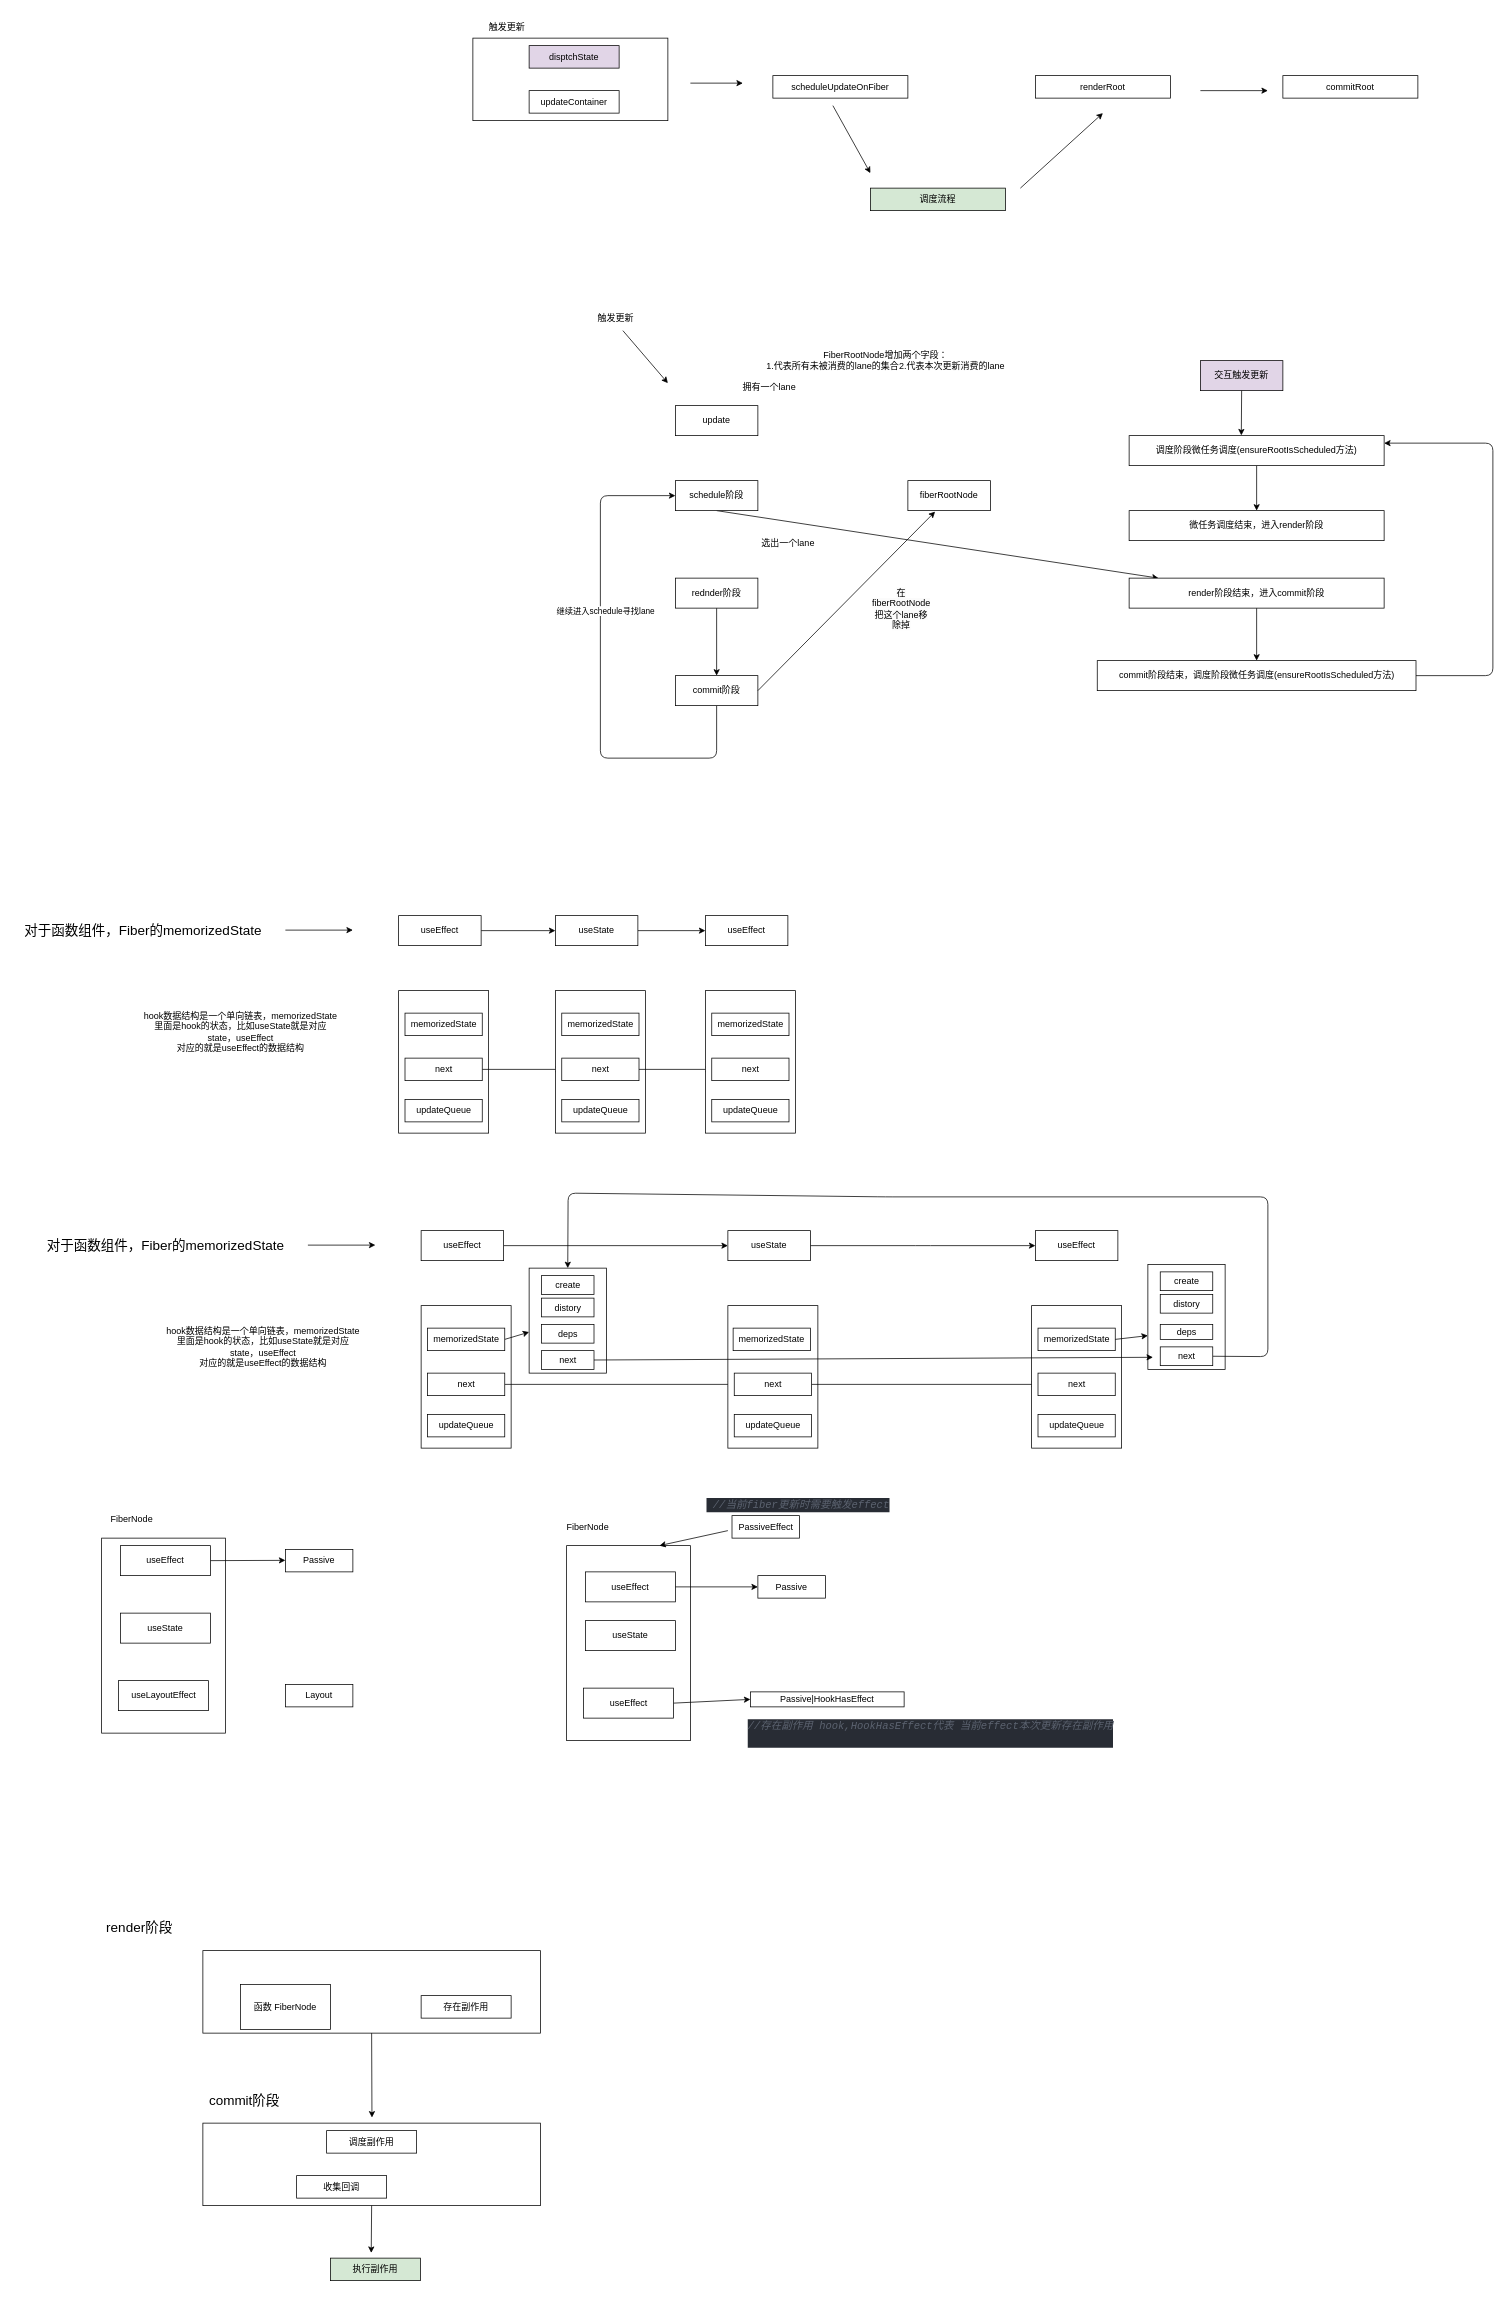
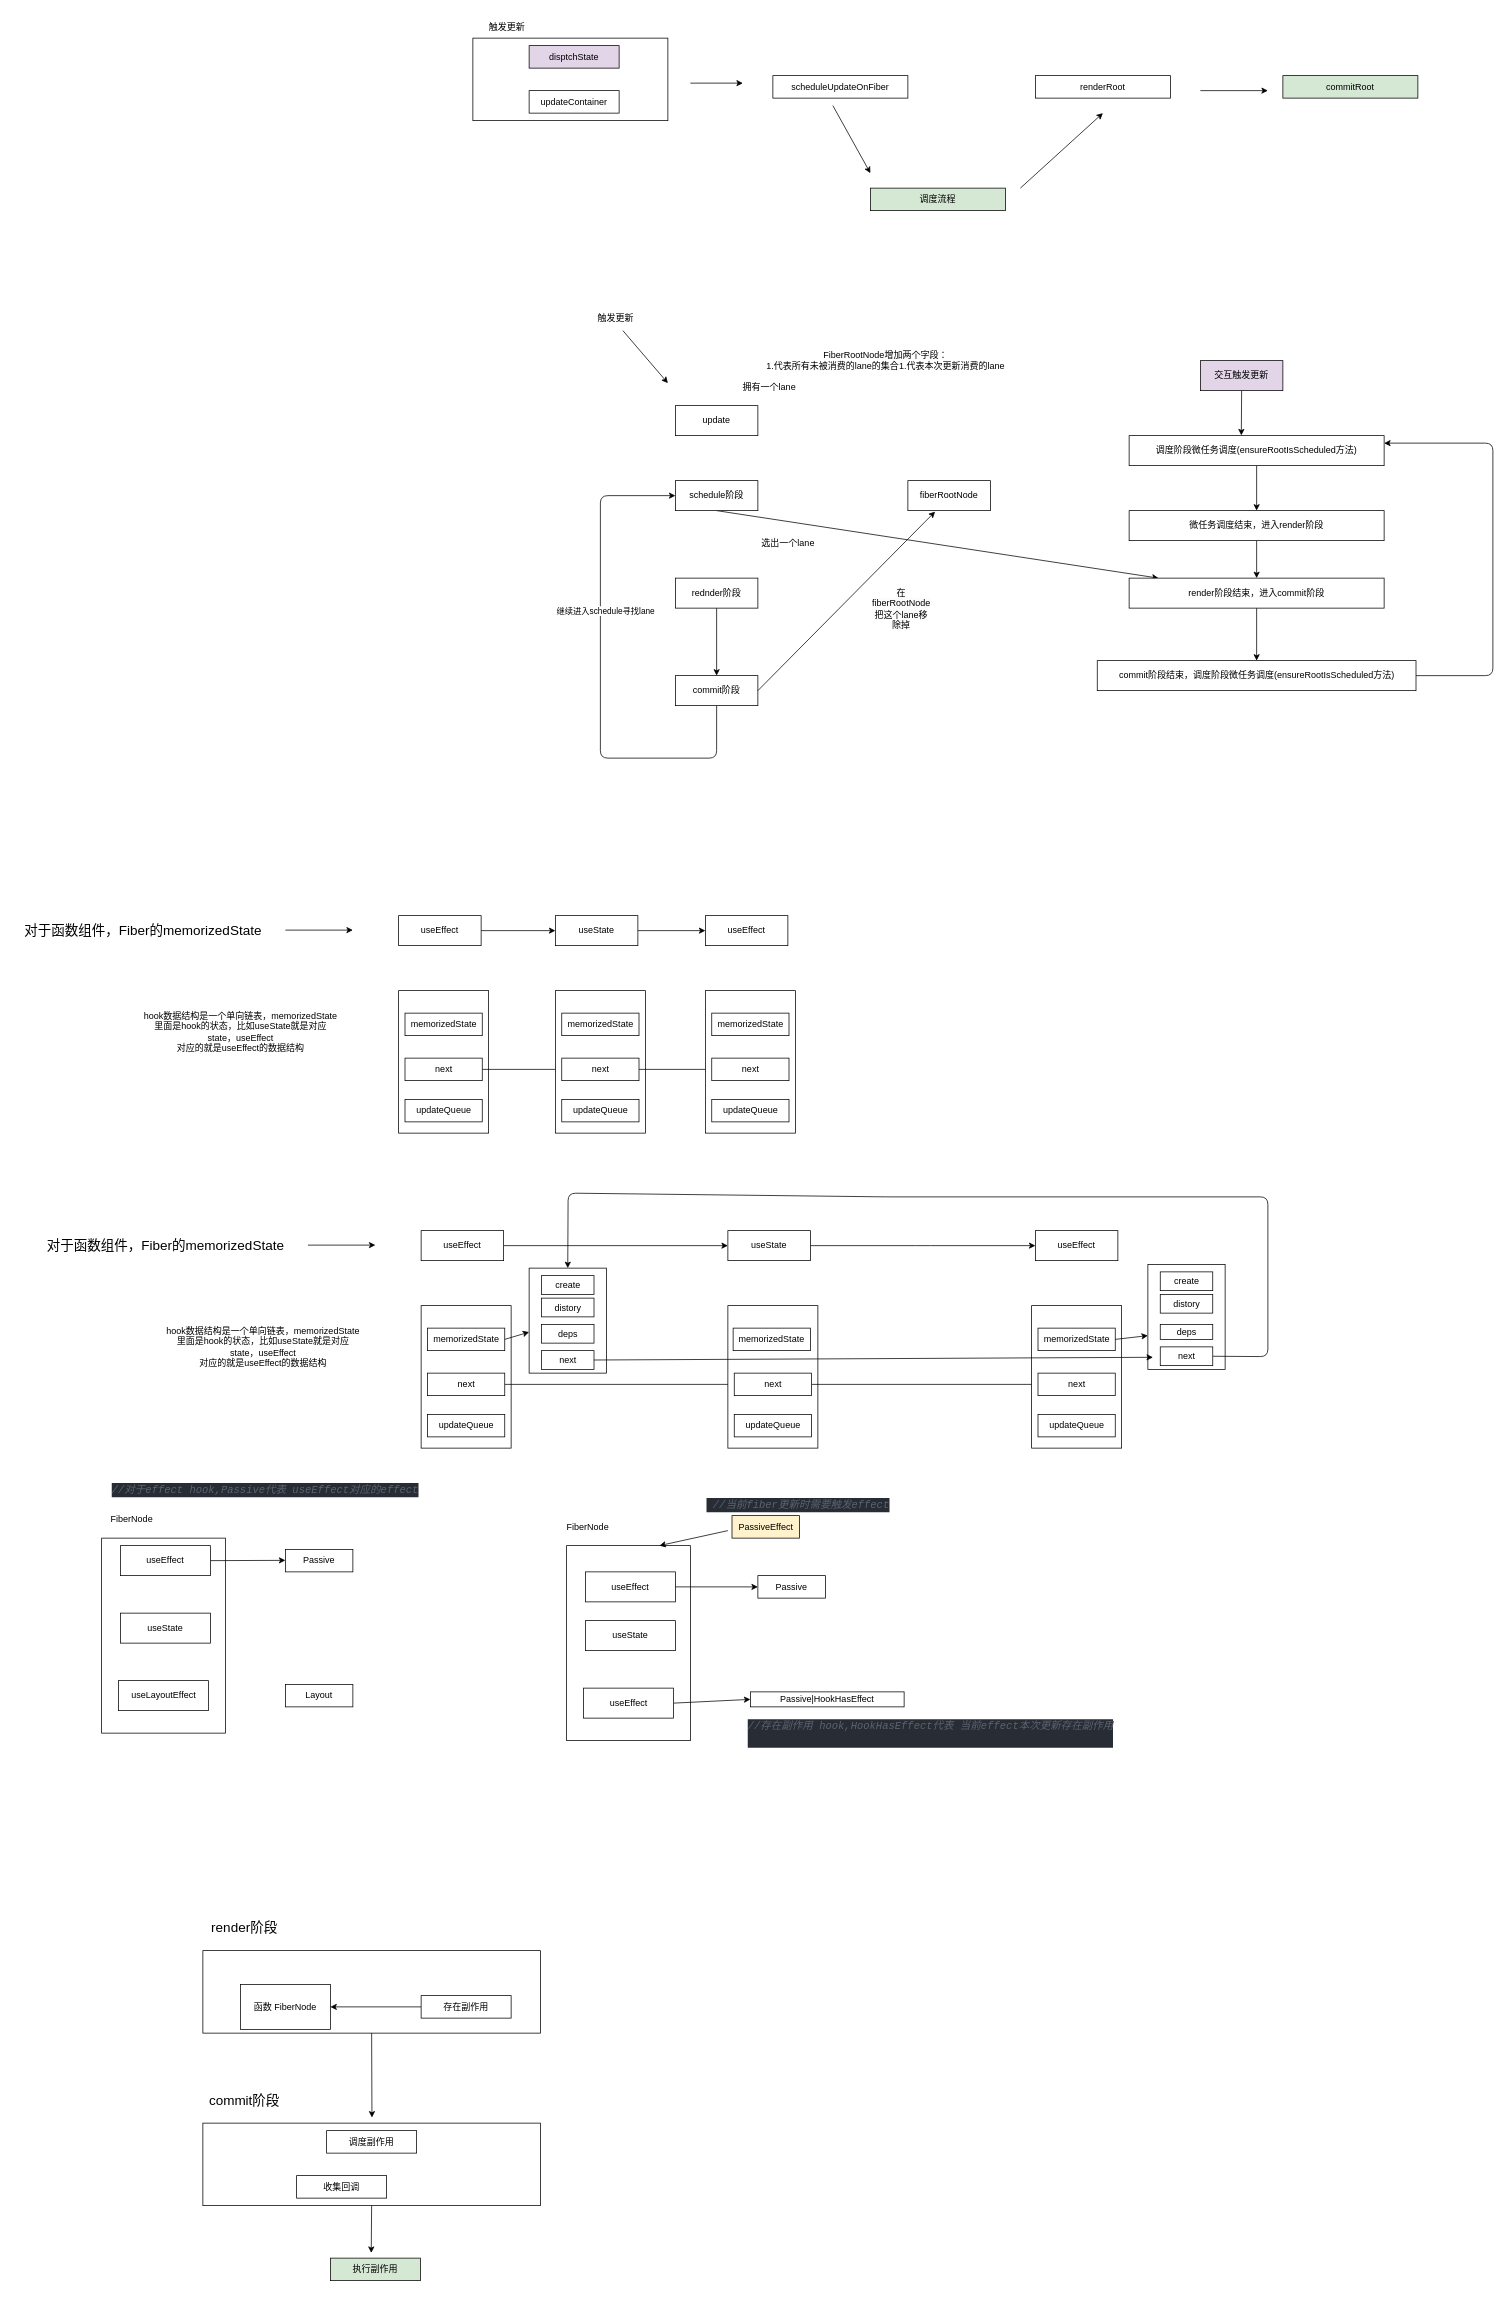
(1350, 87) -> (1350, 87)
(886, 360) -> (886, 360)
none -> (1257, 557)
none -> (268, 1493)
(766, 1527) -> (766, 1527)
(139, 1928) -> (244, 1928)
none -> (337, 2007)
